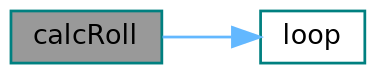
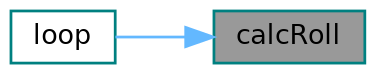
(197, 37) -> (150, 37)
